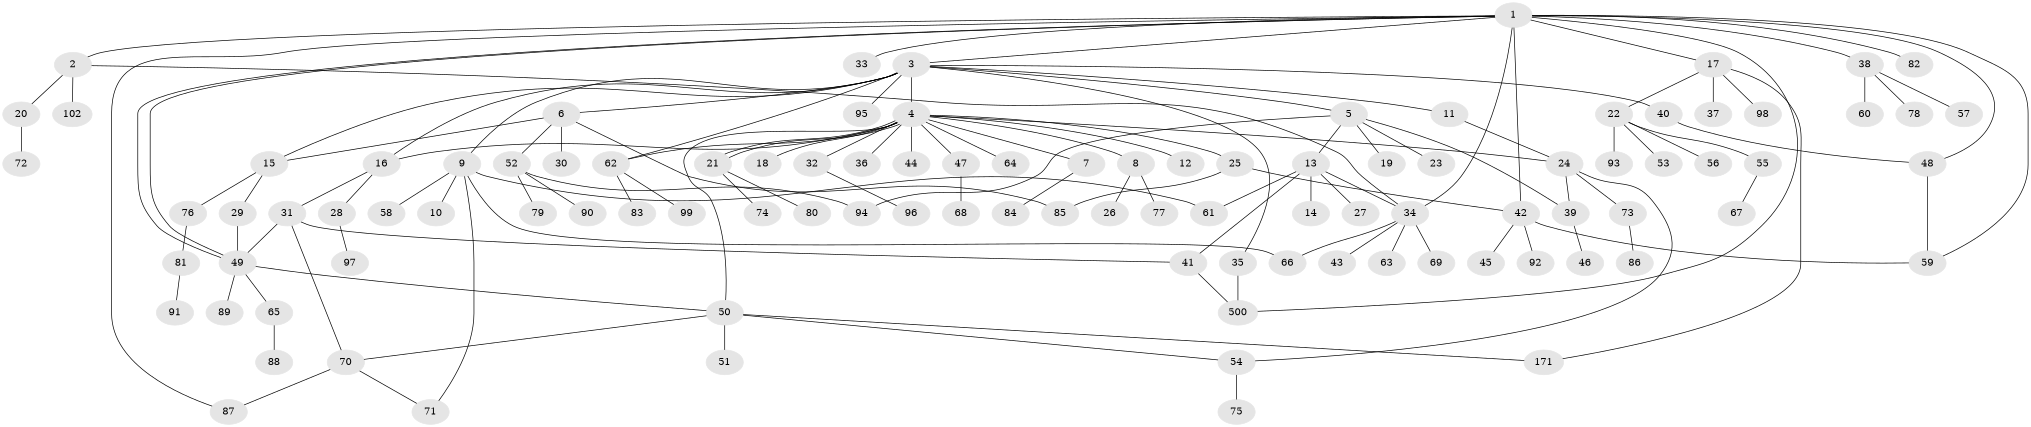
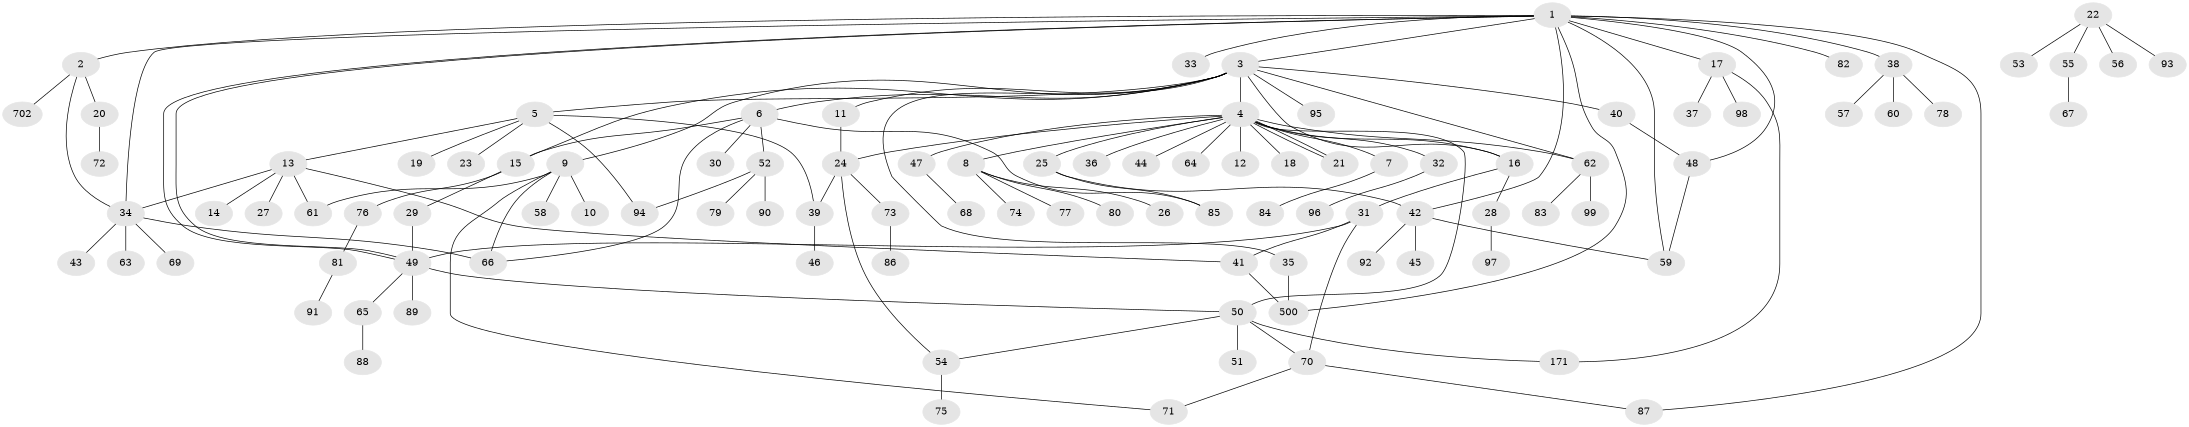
(1664, 90) -> none
(72, 114) -> (22, 114)
(750, 183) -> (1041, 188)
(741, 192) -> (991, 189)
none -> (656, 231)
